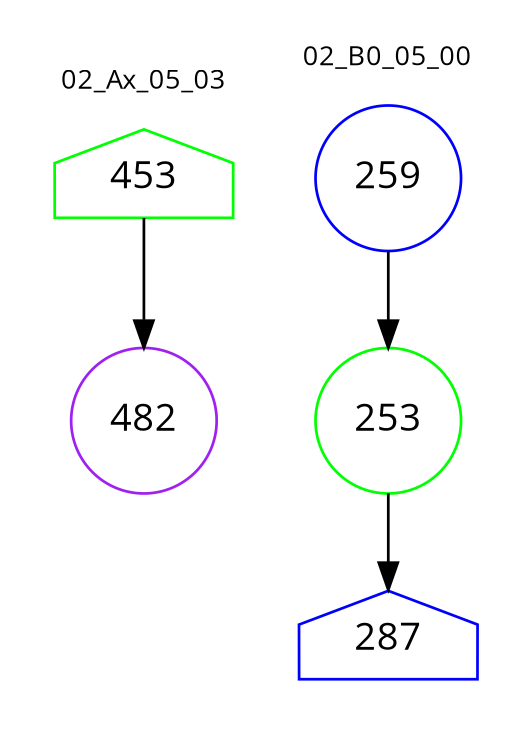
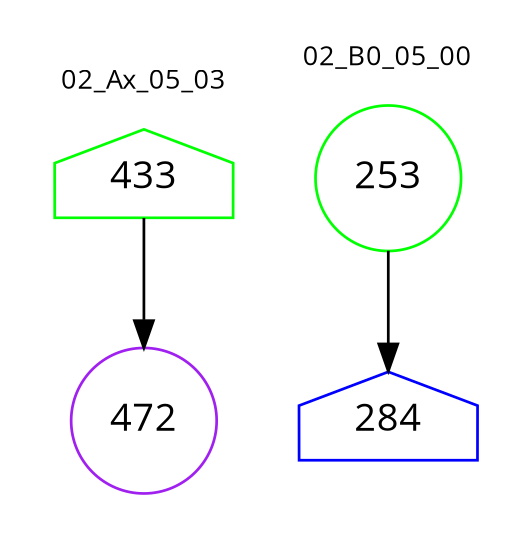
(144, 178) -> (144, 178)
(388, 178) -> none
(144, 421) -> (144, 421)
(388, 640) -> (388, 421)
